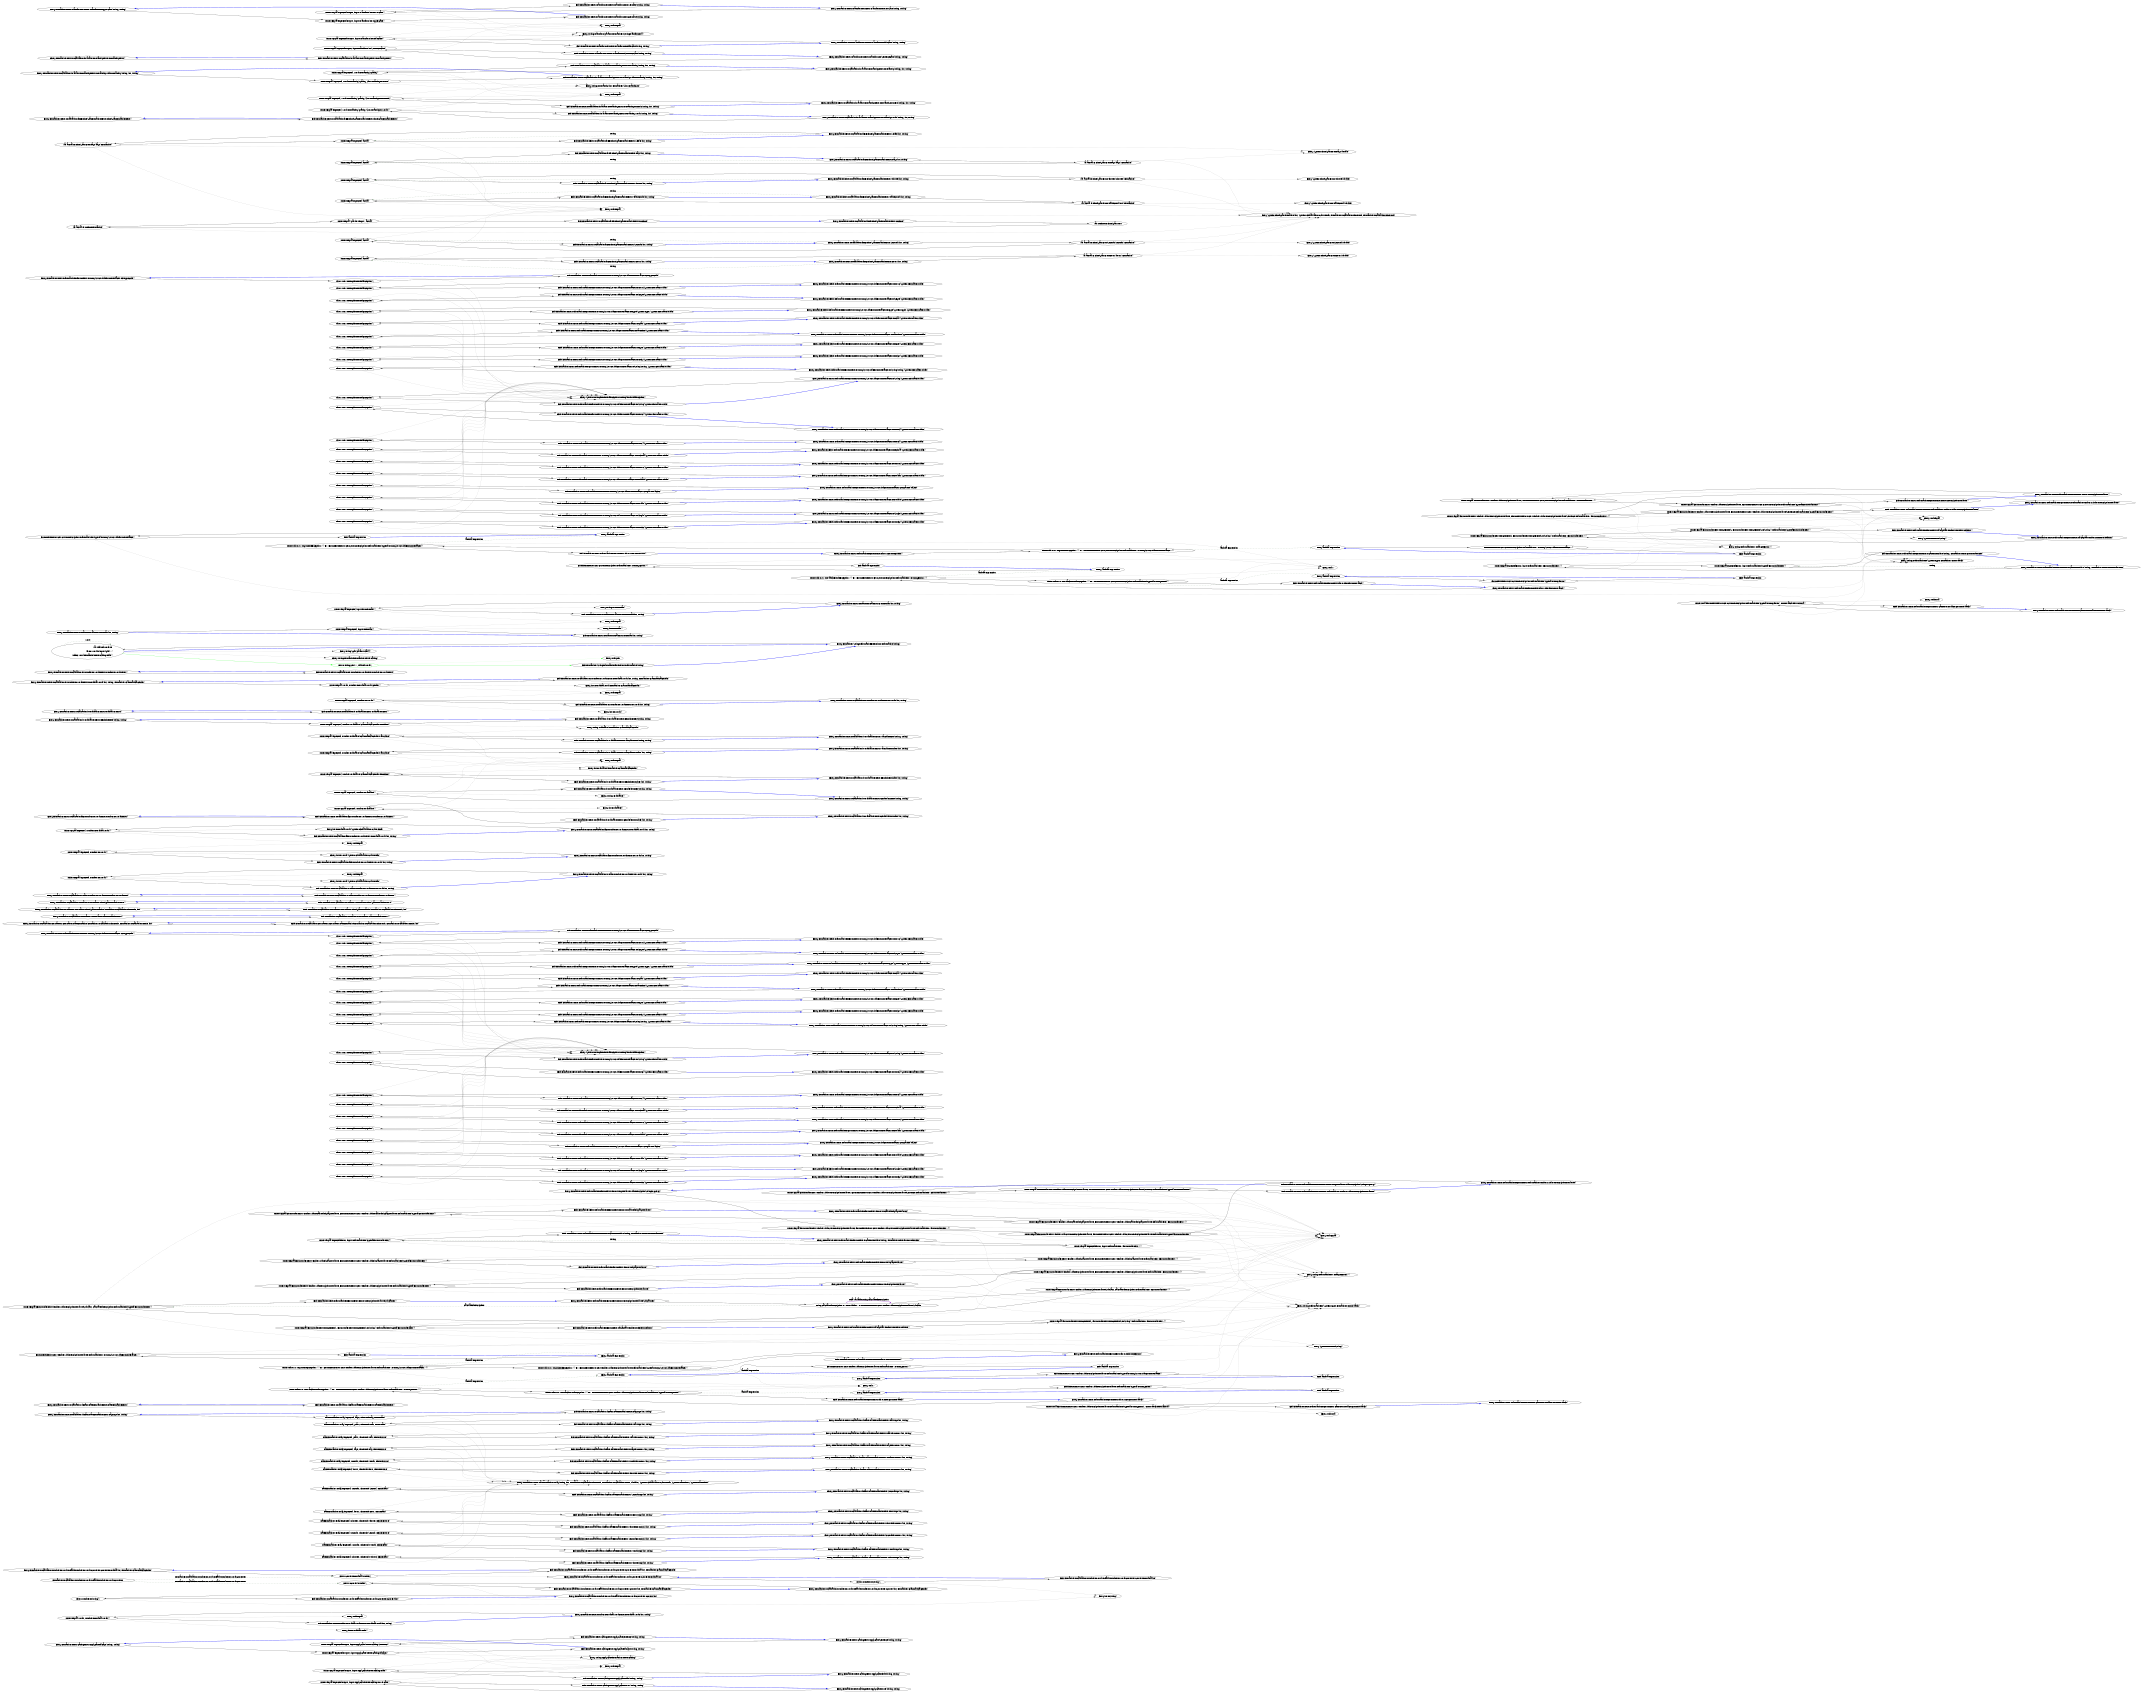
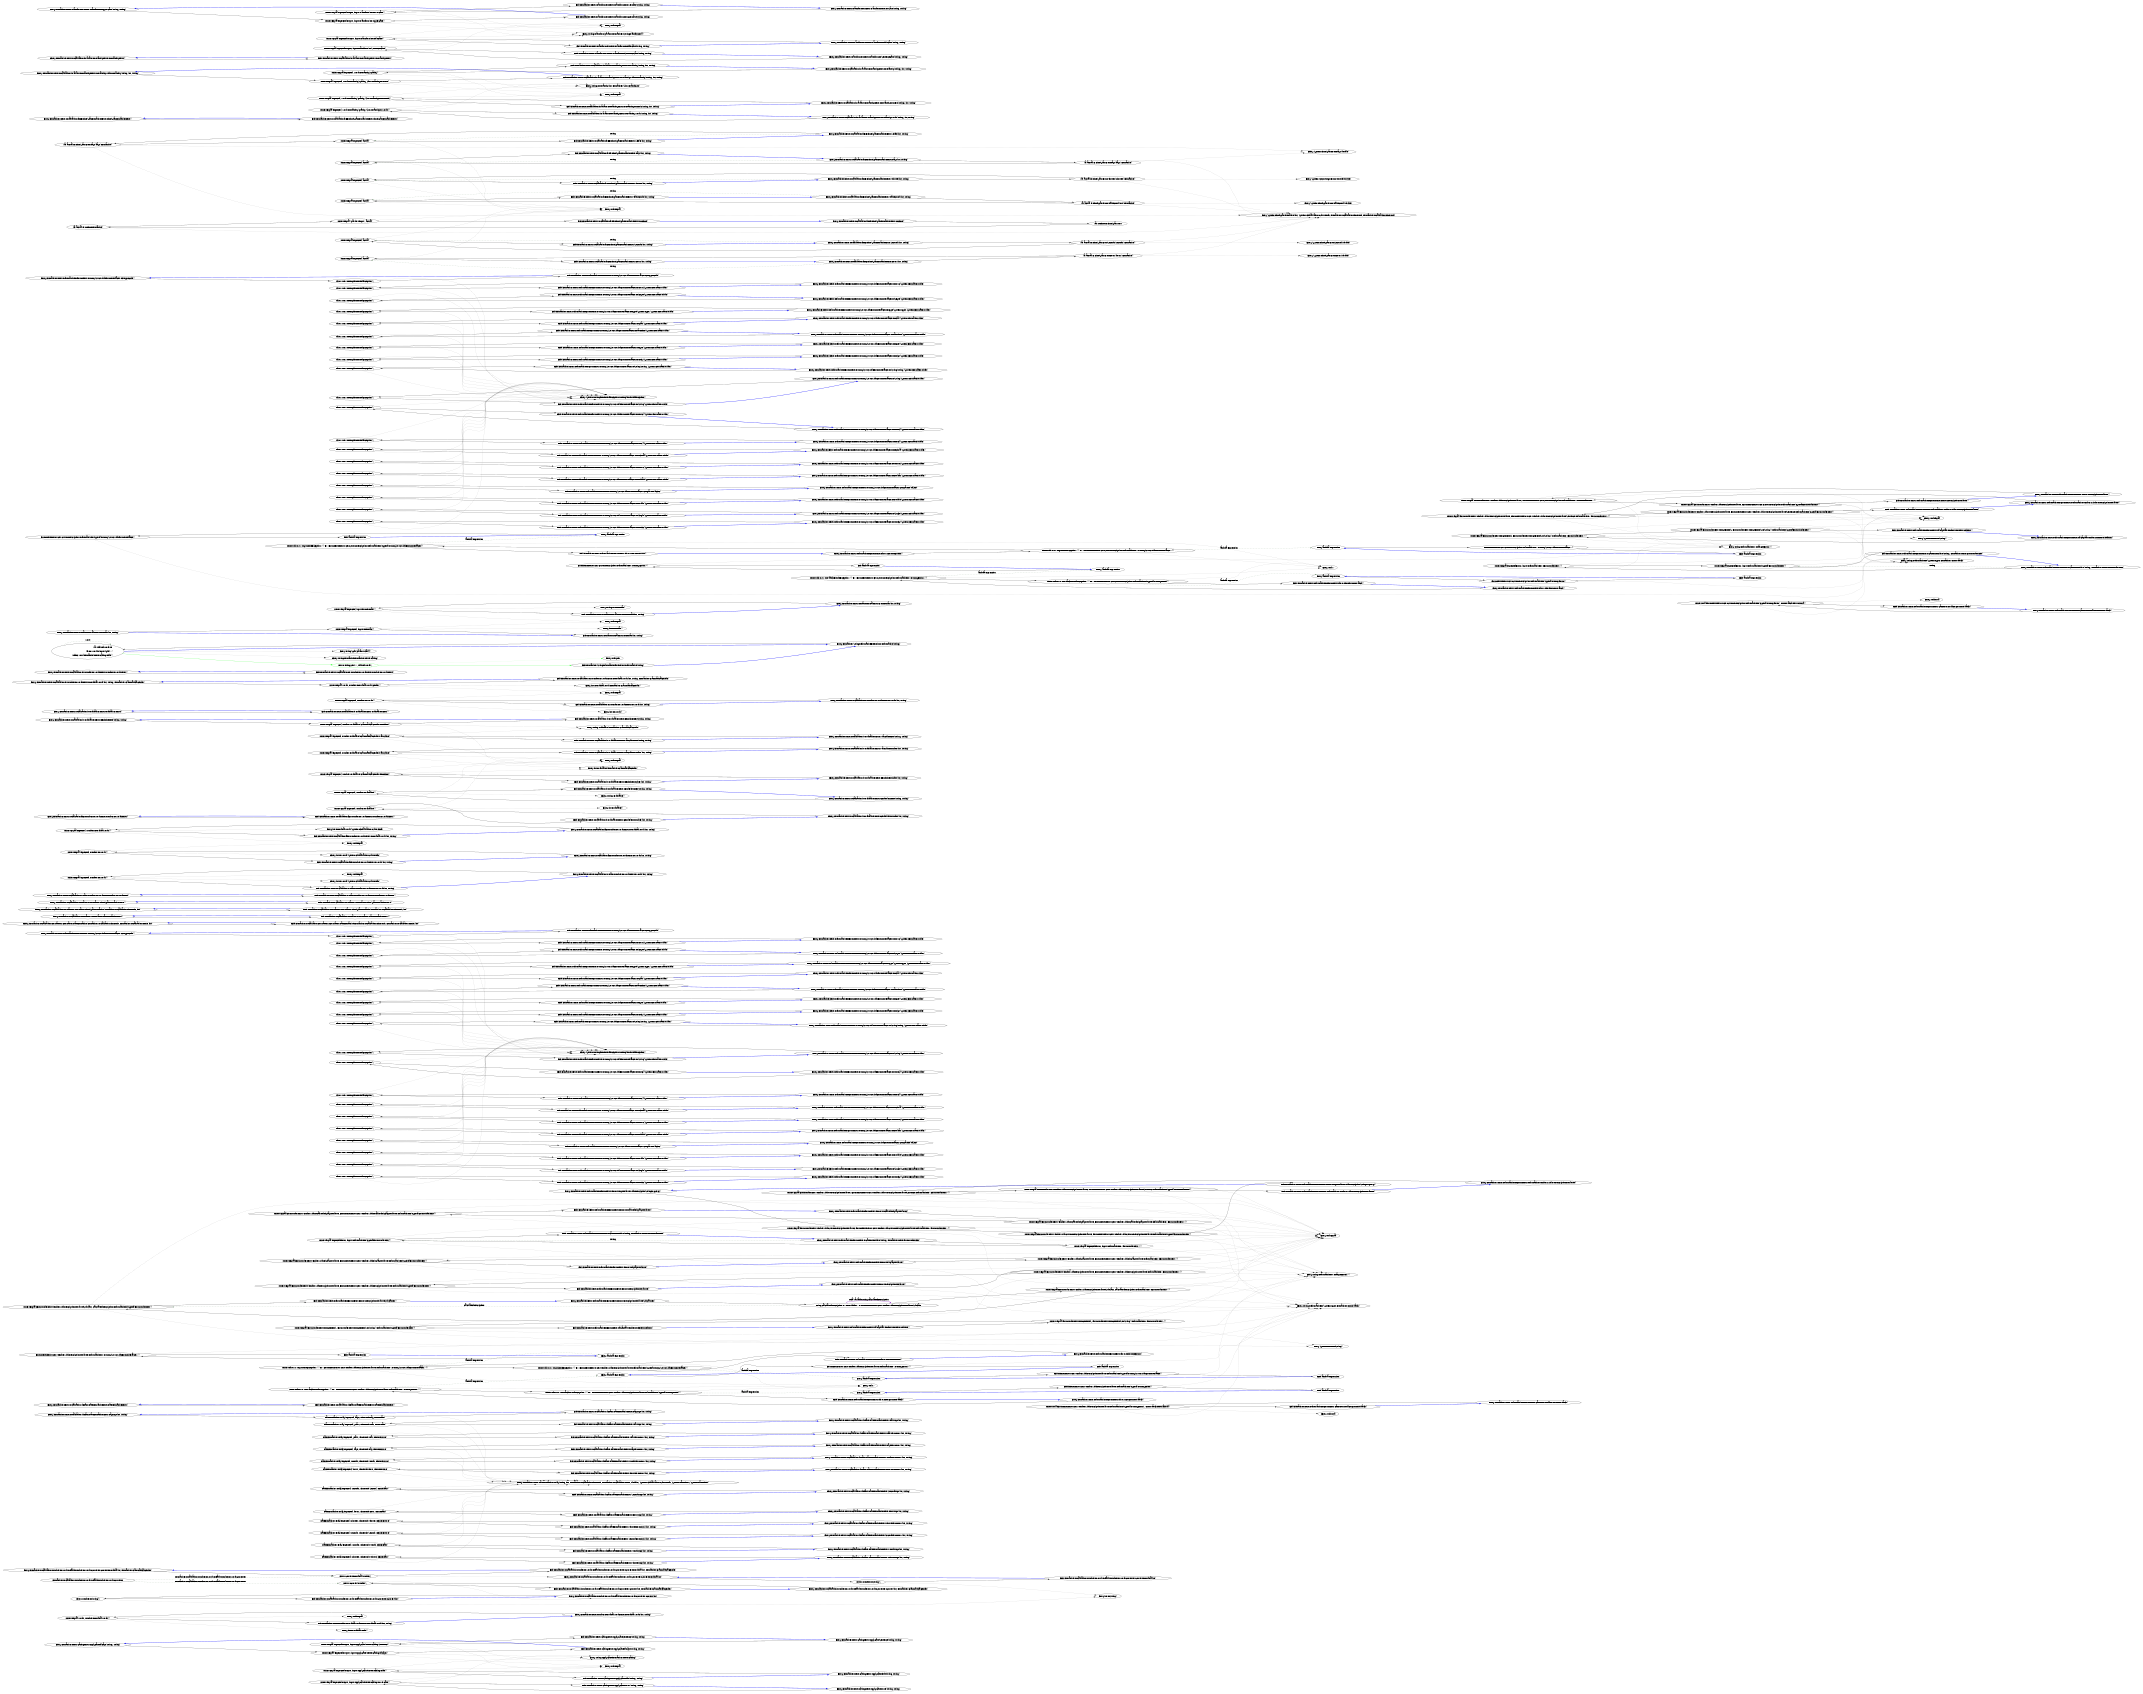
(1328, 179) -> (1328, 179)
